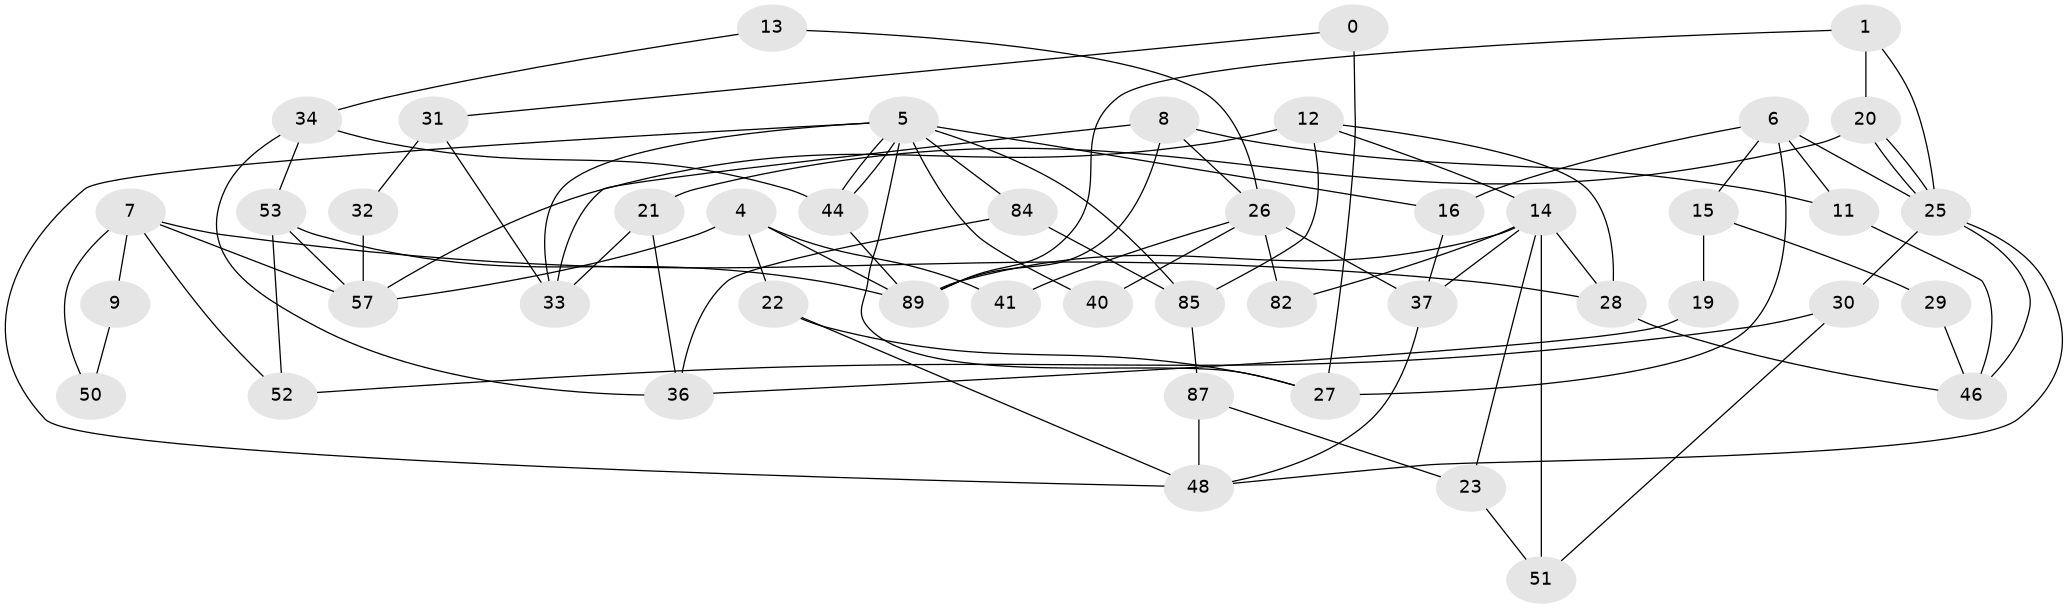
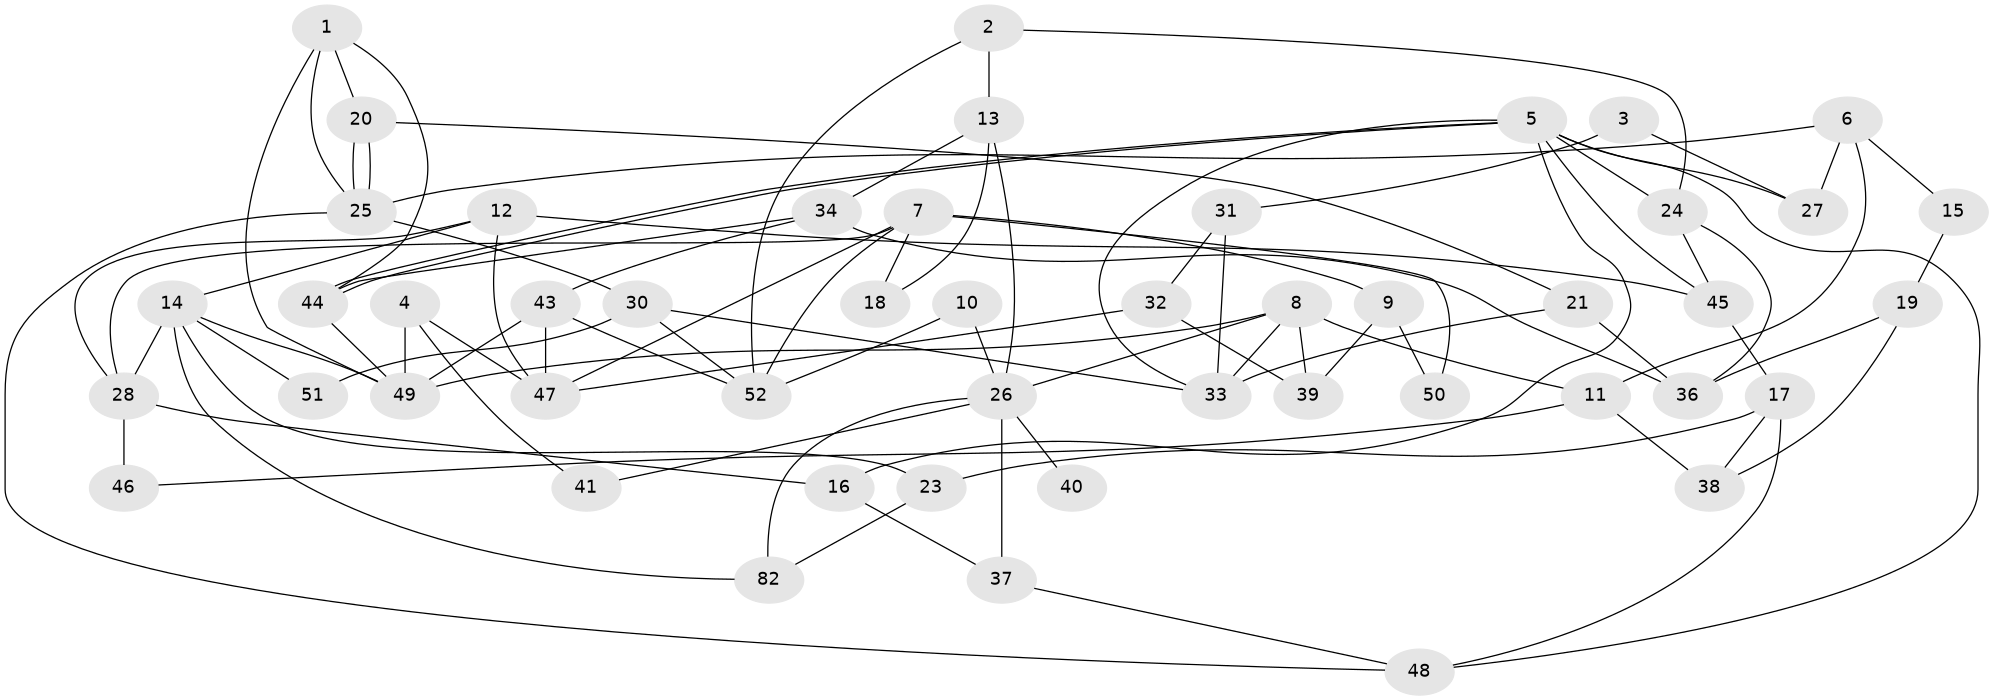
none -> (989, 28)
(1354, 28) -> (1624, 120)
(1607, 156) -> (399, 440)
none -> (427, 171)
(271, 212) -> (546, 304)
(1023, 212) -> (1673, 212)
(975, 234) -> none
(1482, 258) -> none
(2029, 293) -> none
(363, 304) -> (546, 396)
(773, 304) -> none
none -> (875, 304)
(914, 304) -> (405, 396)
none -> (967, 304)
(1190, 304) -> (1719, 304)
(1936, 304) -> none
none -> (978, 358)
(1199, 396) -> (1780, 396)
none -> (1308, 396)
none -> (1710, 488)
(1506, 534) -> (851, 534)
